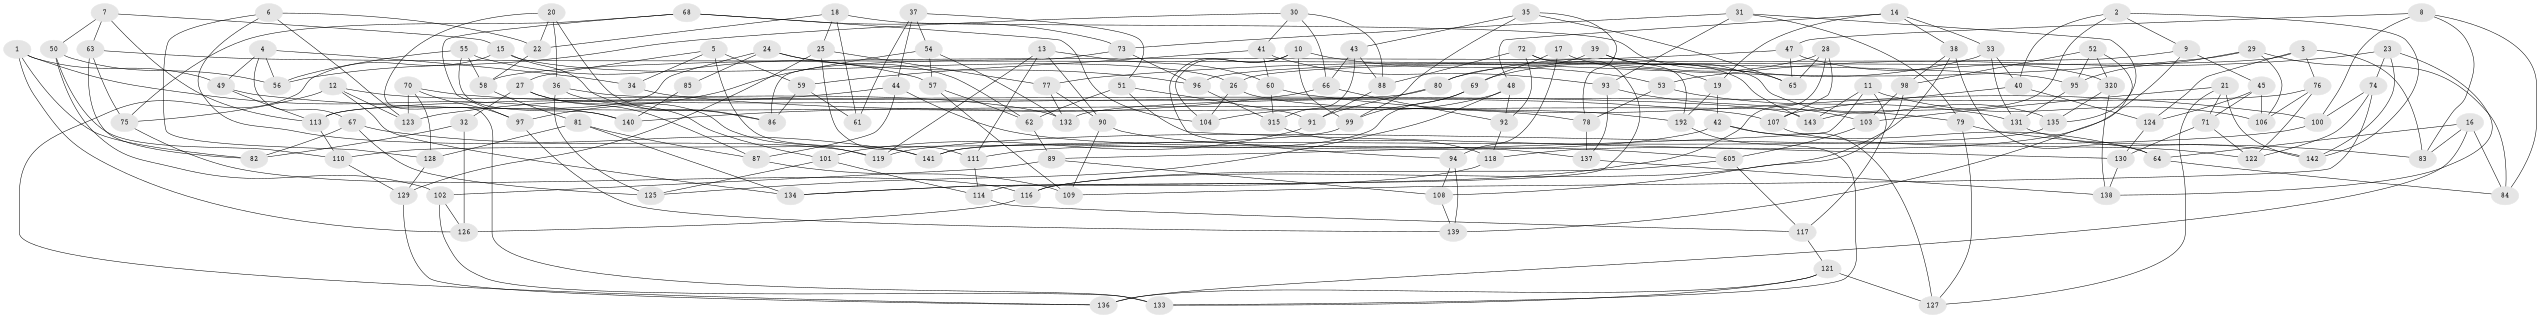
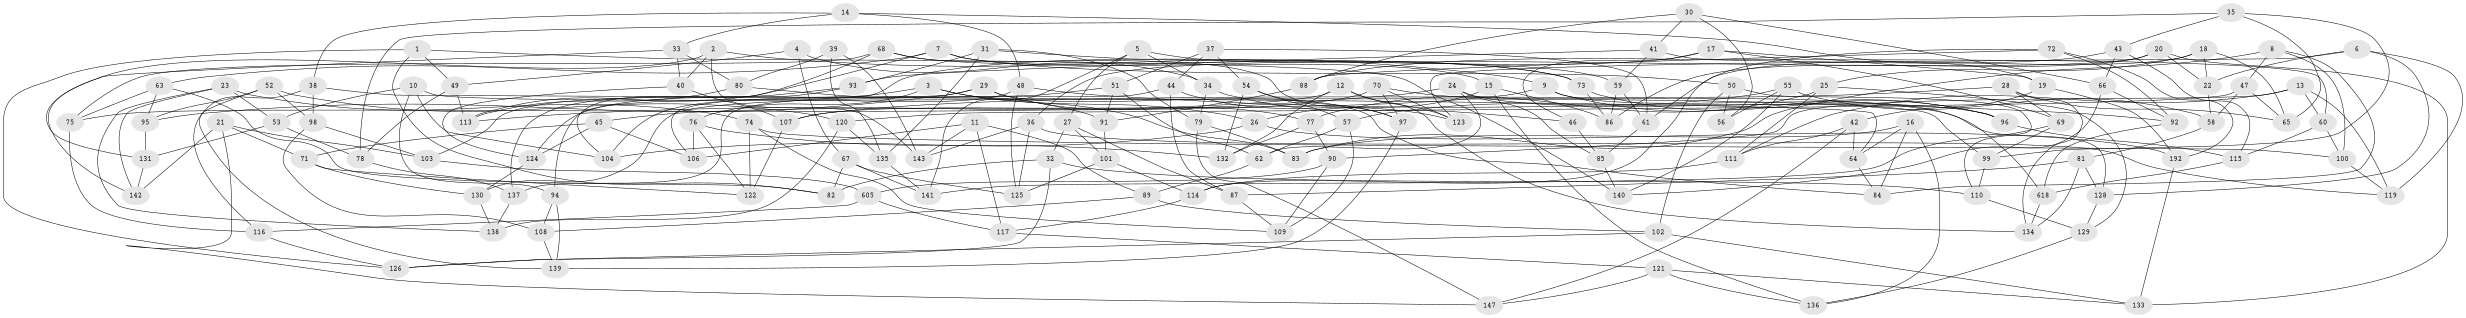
(270, 68) -> none
(2111, 86) -> (842, 123)
(1274, 123) -> (2236, 159)
none -> (1573, 123)
none -> (1624, 140)
(327, 141) -> (1513, 181)
(1490, 159) -> (2043, 196)
(1933, 306) -> (1489, 306)
